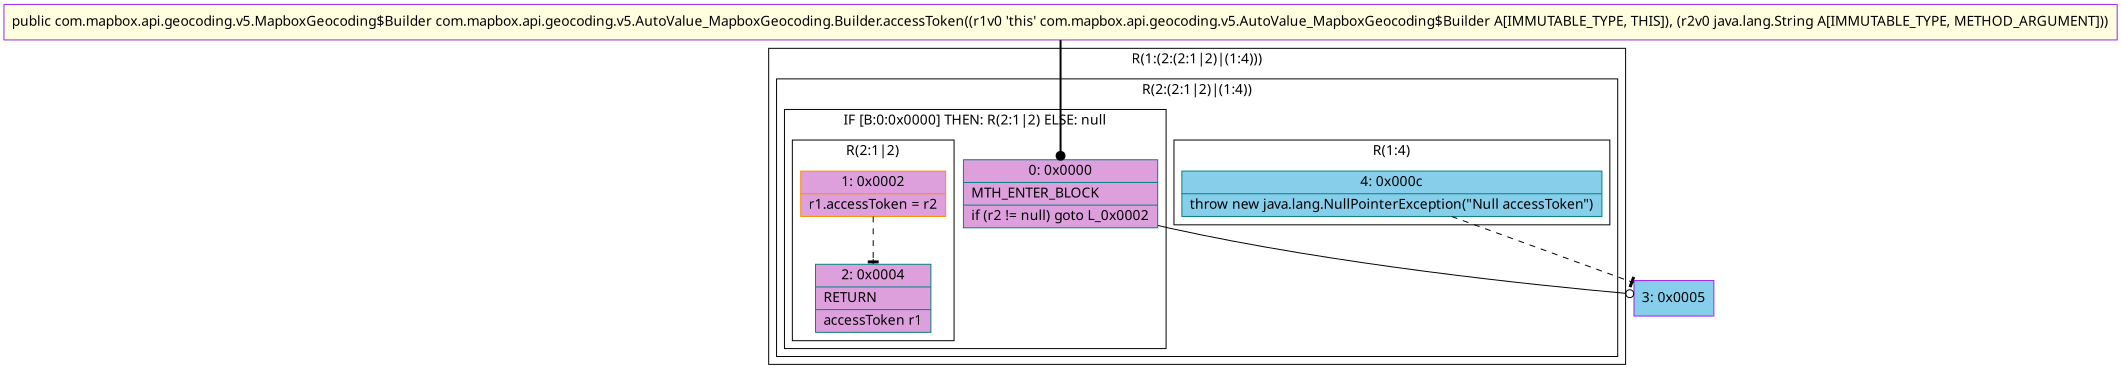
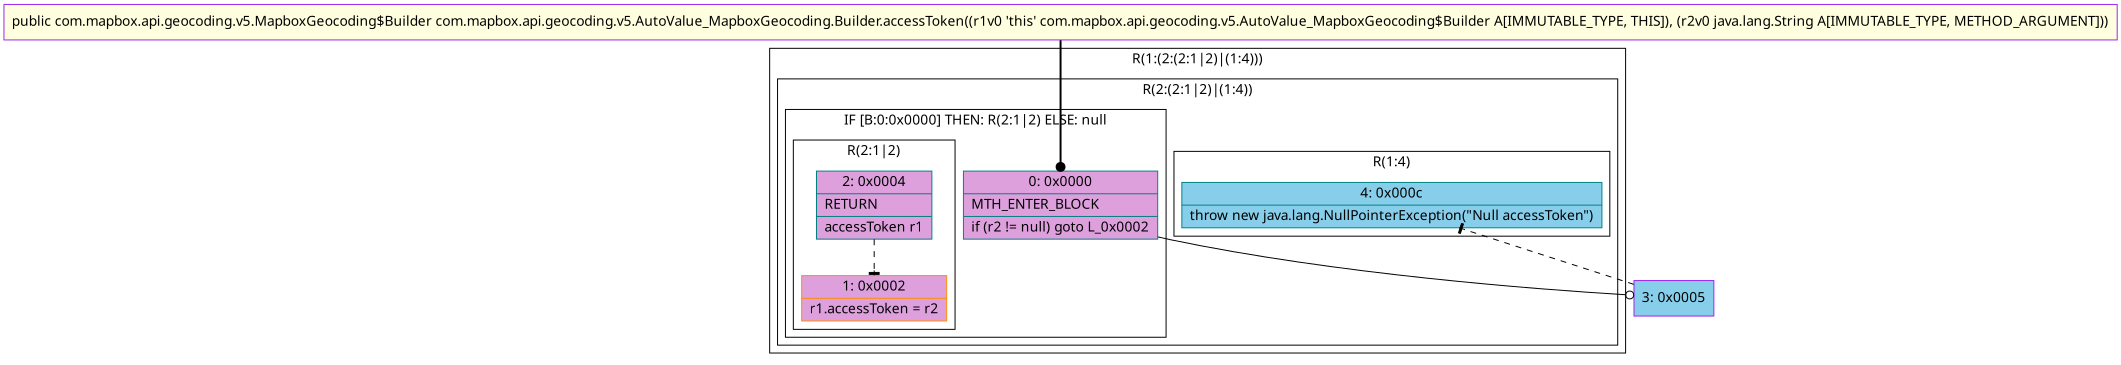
(873, 238) -> (874, 255)
(1540, 249) -> (1549, 257)
